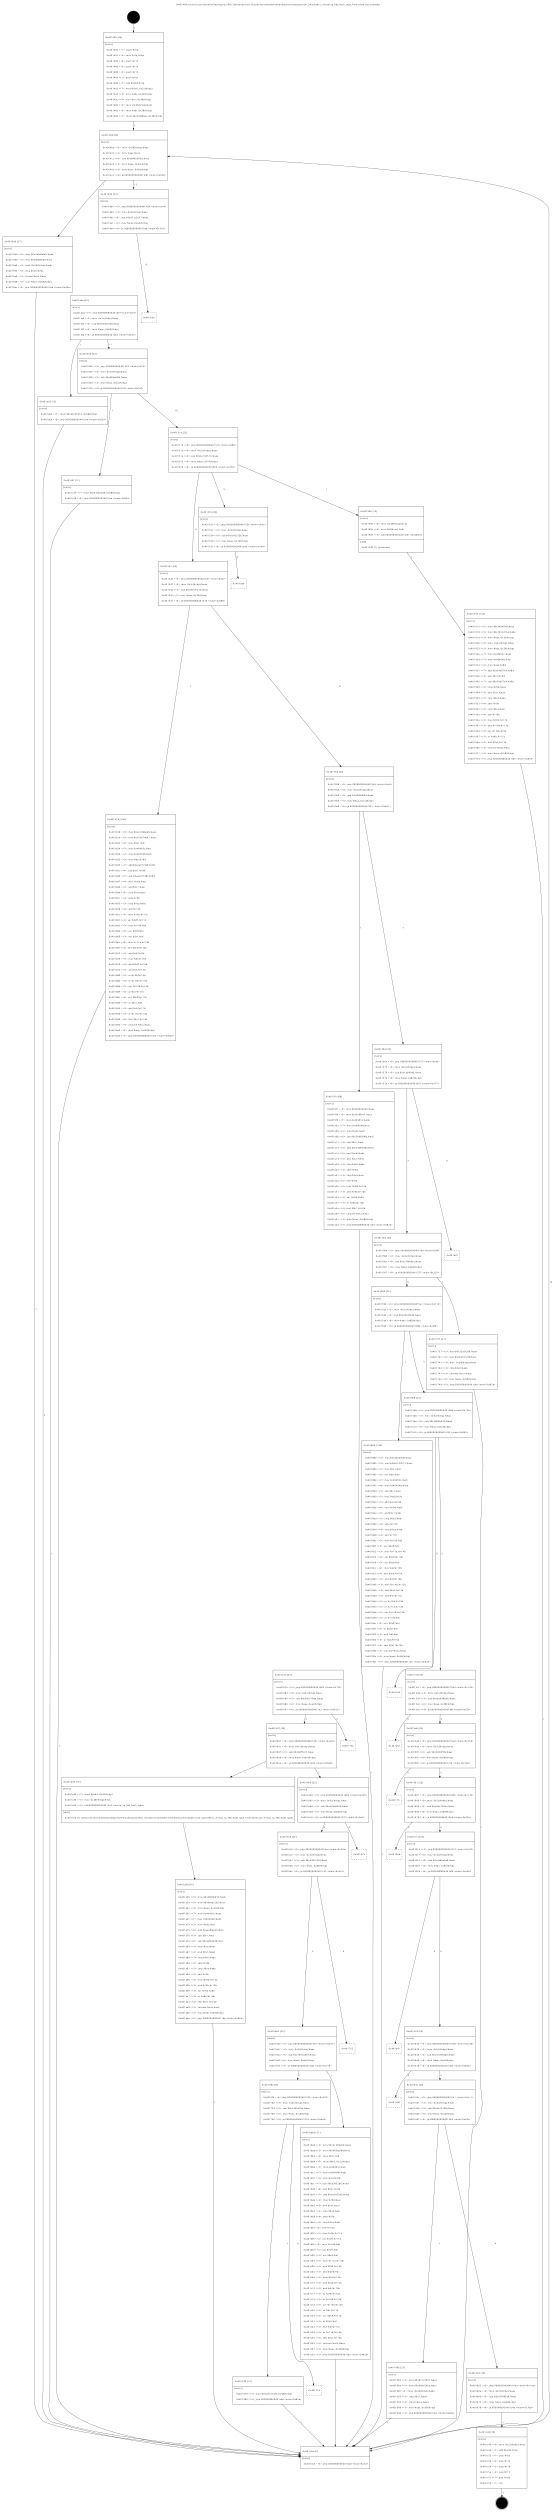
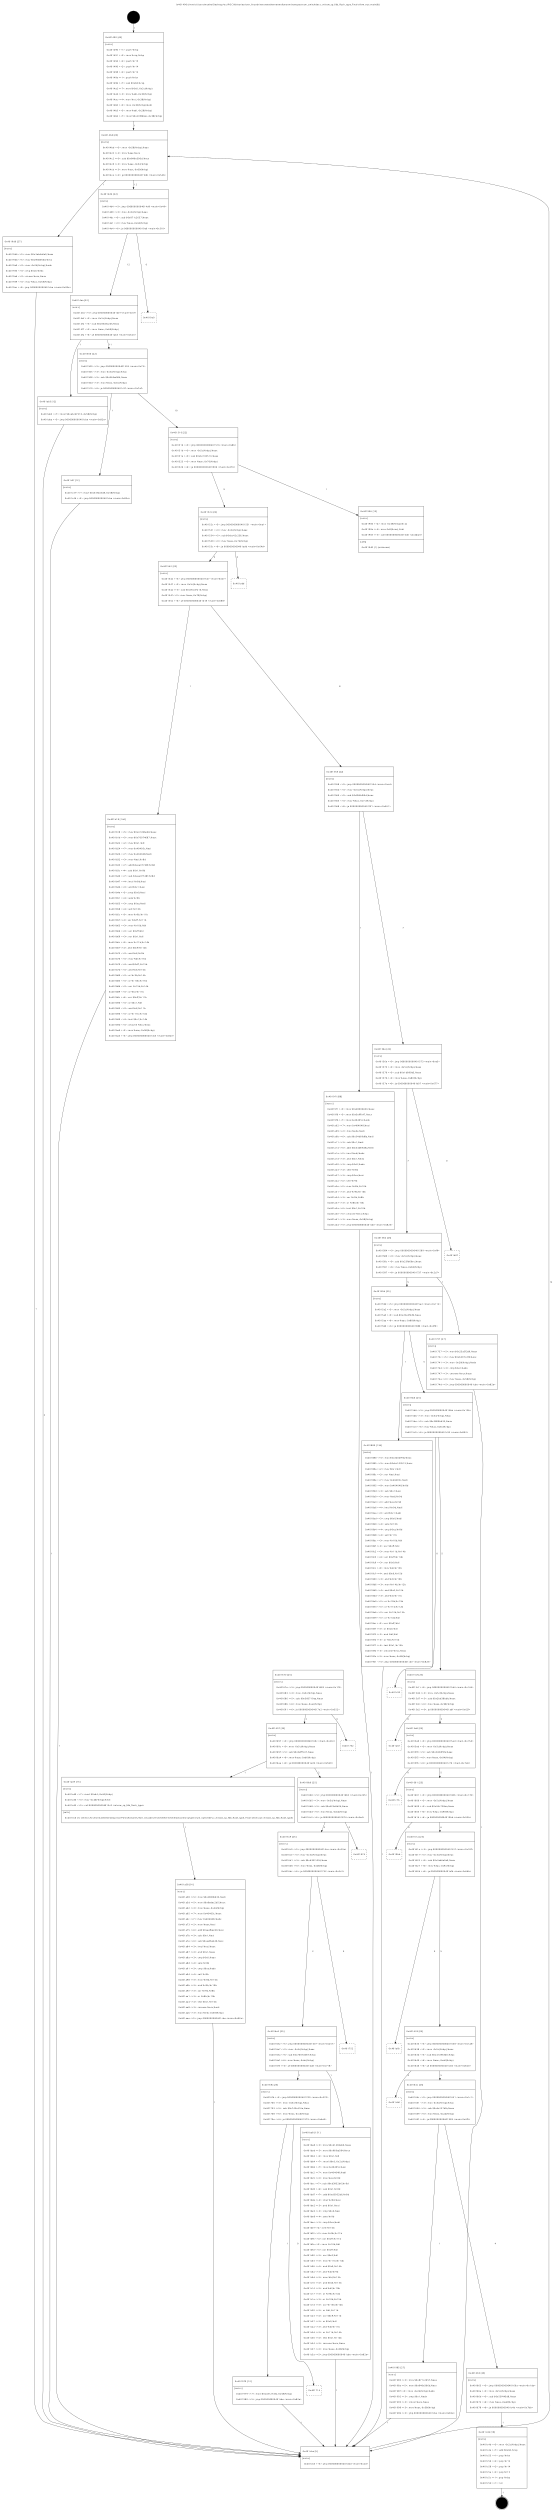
none -> (119, 264)
(194, 516) -> (214, 556)
(500, 686) -> none
